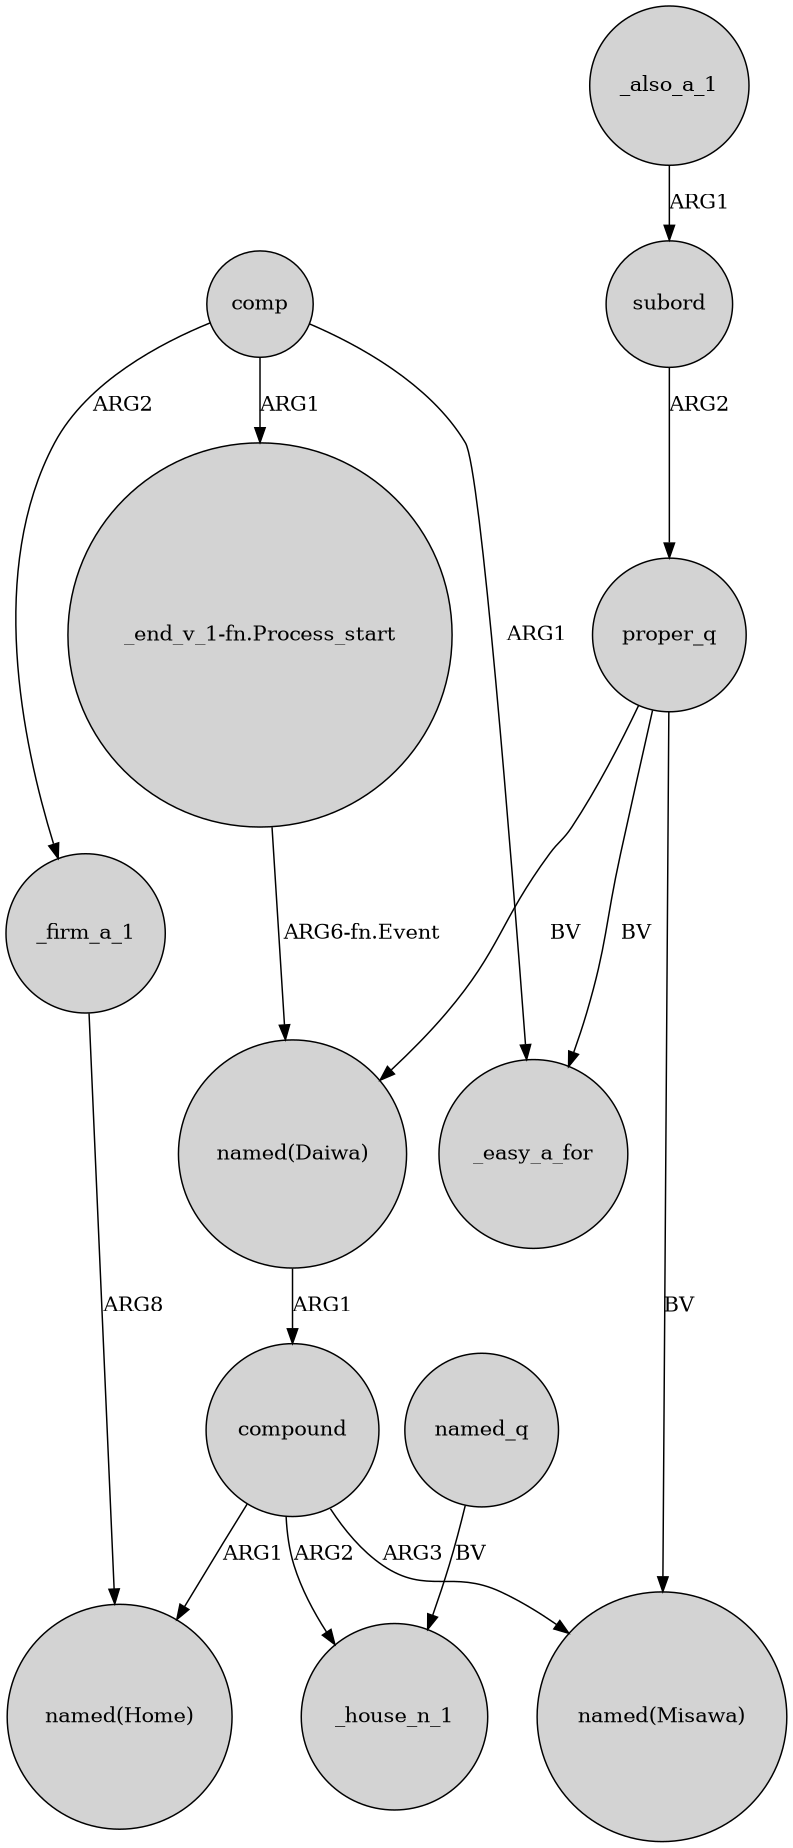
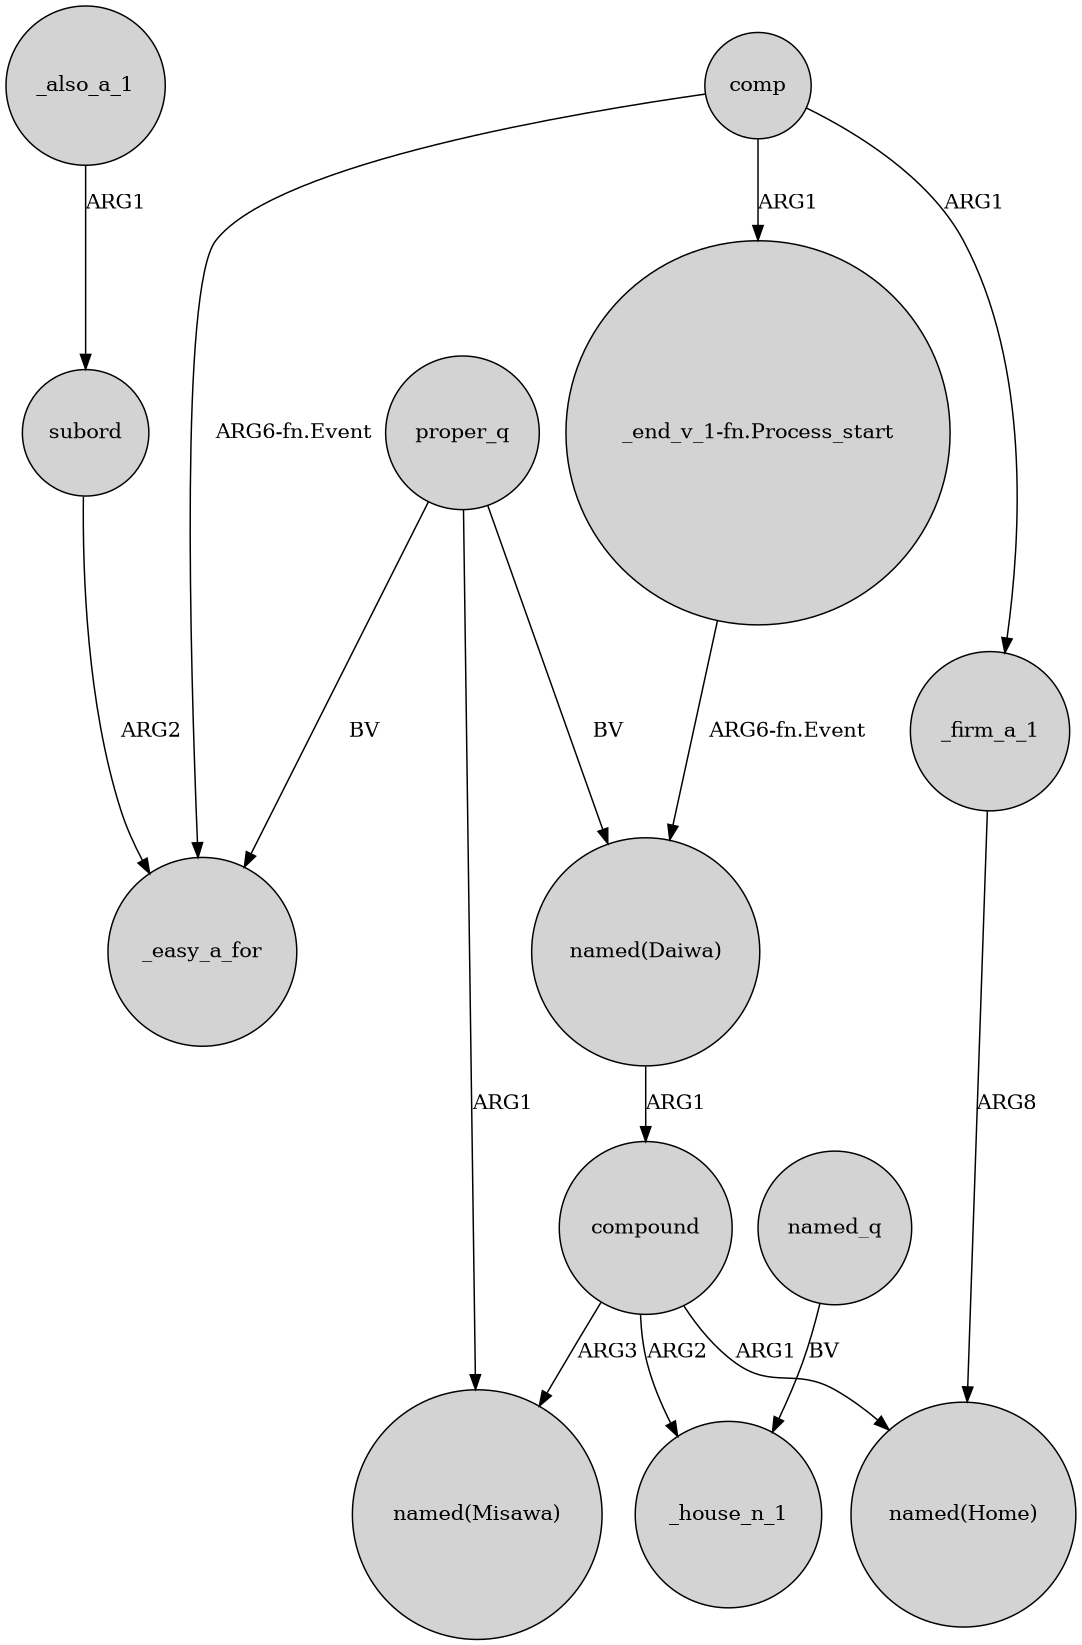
(123, 405) -> (975, 203)
(669, 455) -> (94, 682)
(537, 635) -> (294, 433)
(679, 1306) -> (503, 1104)
